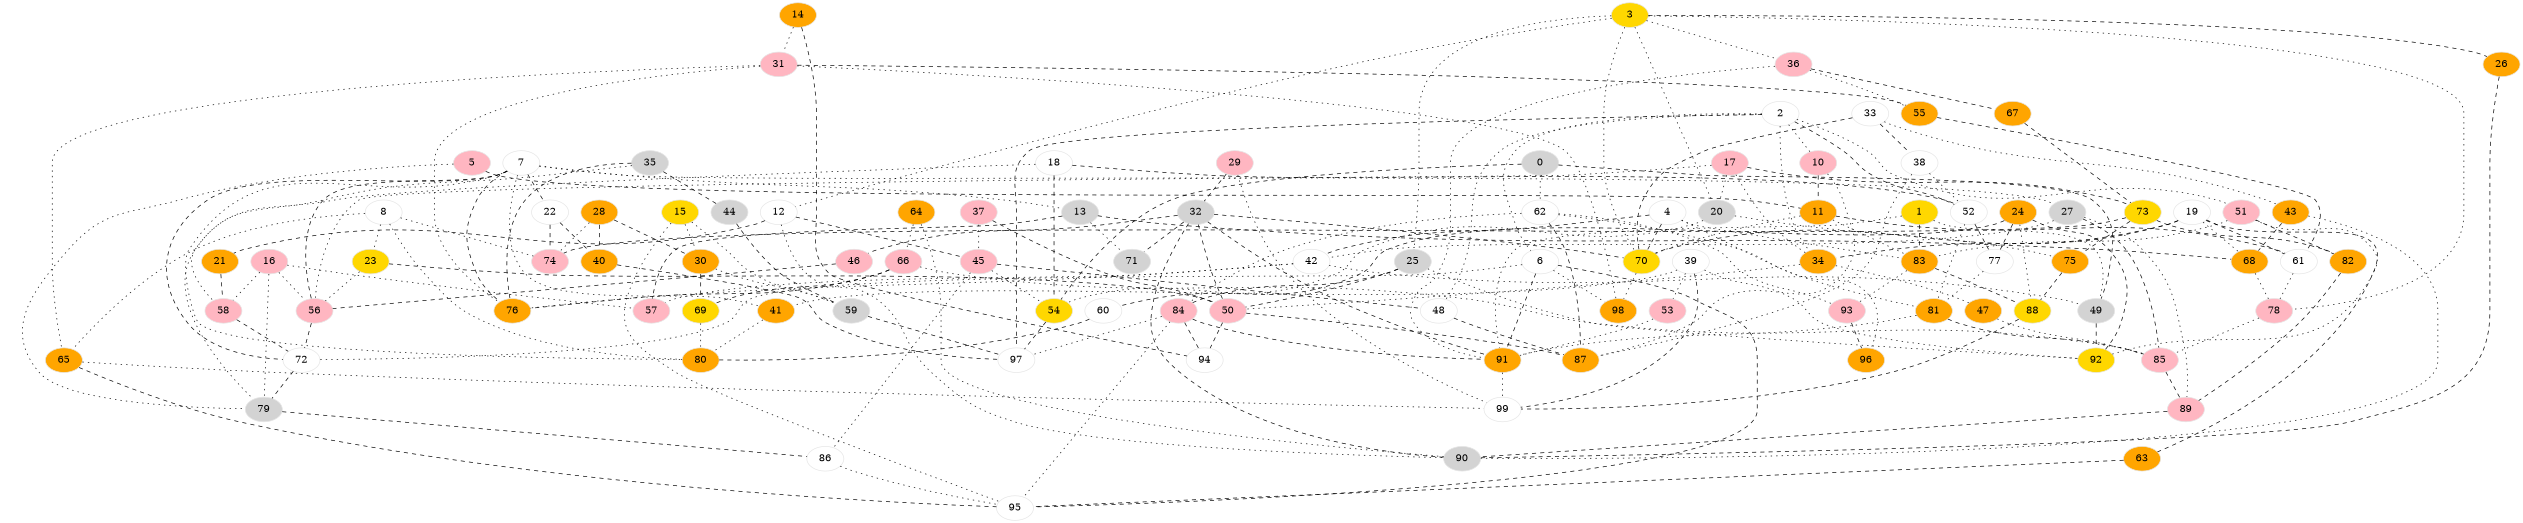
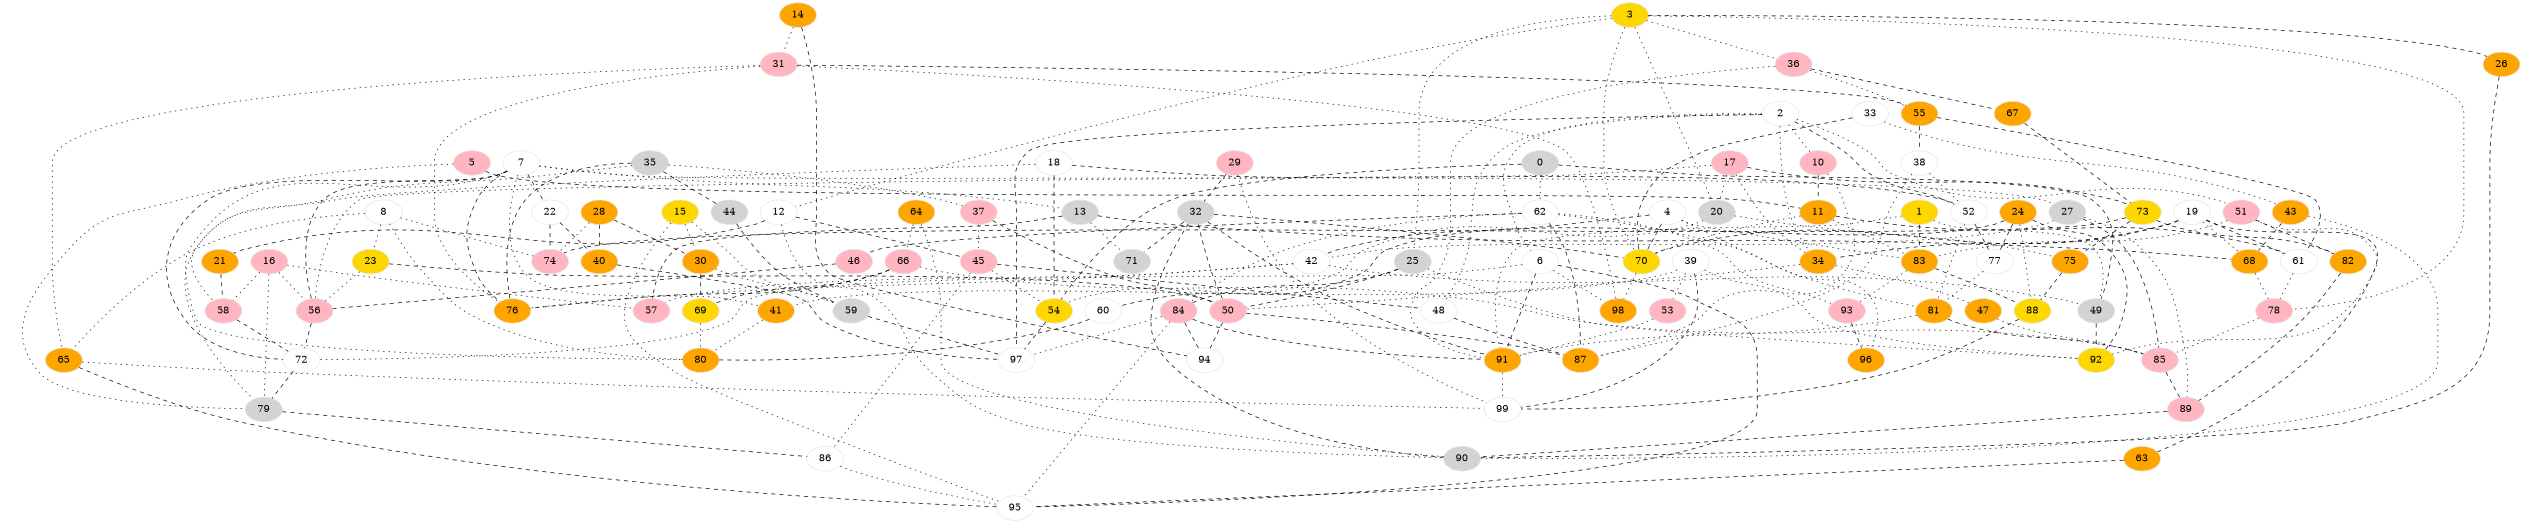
(1895, 138) -> (1920, 138)
none -> (743, 171)
(1100, 225) -> (1243, 224)
